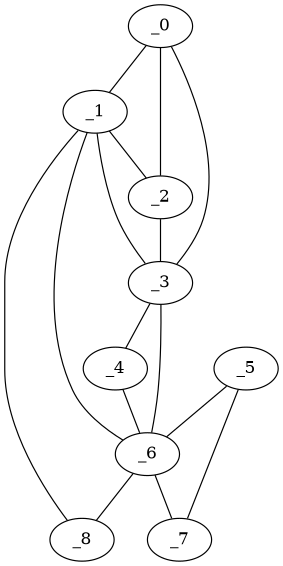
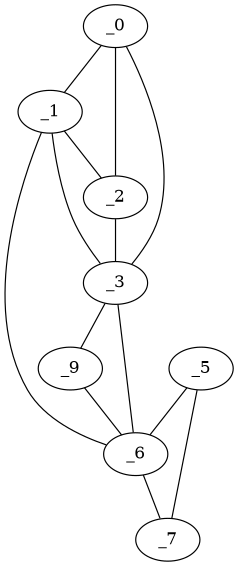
(115, 369) -> (70, 369)
(82, 540) -> none
